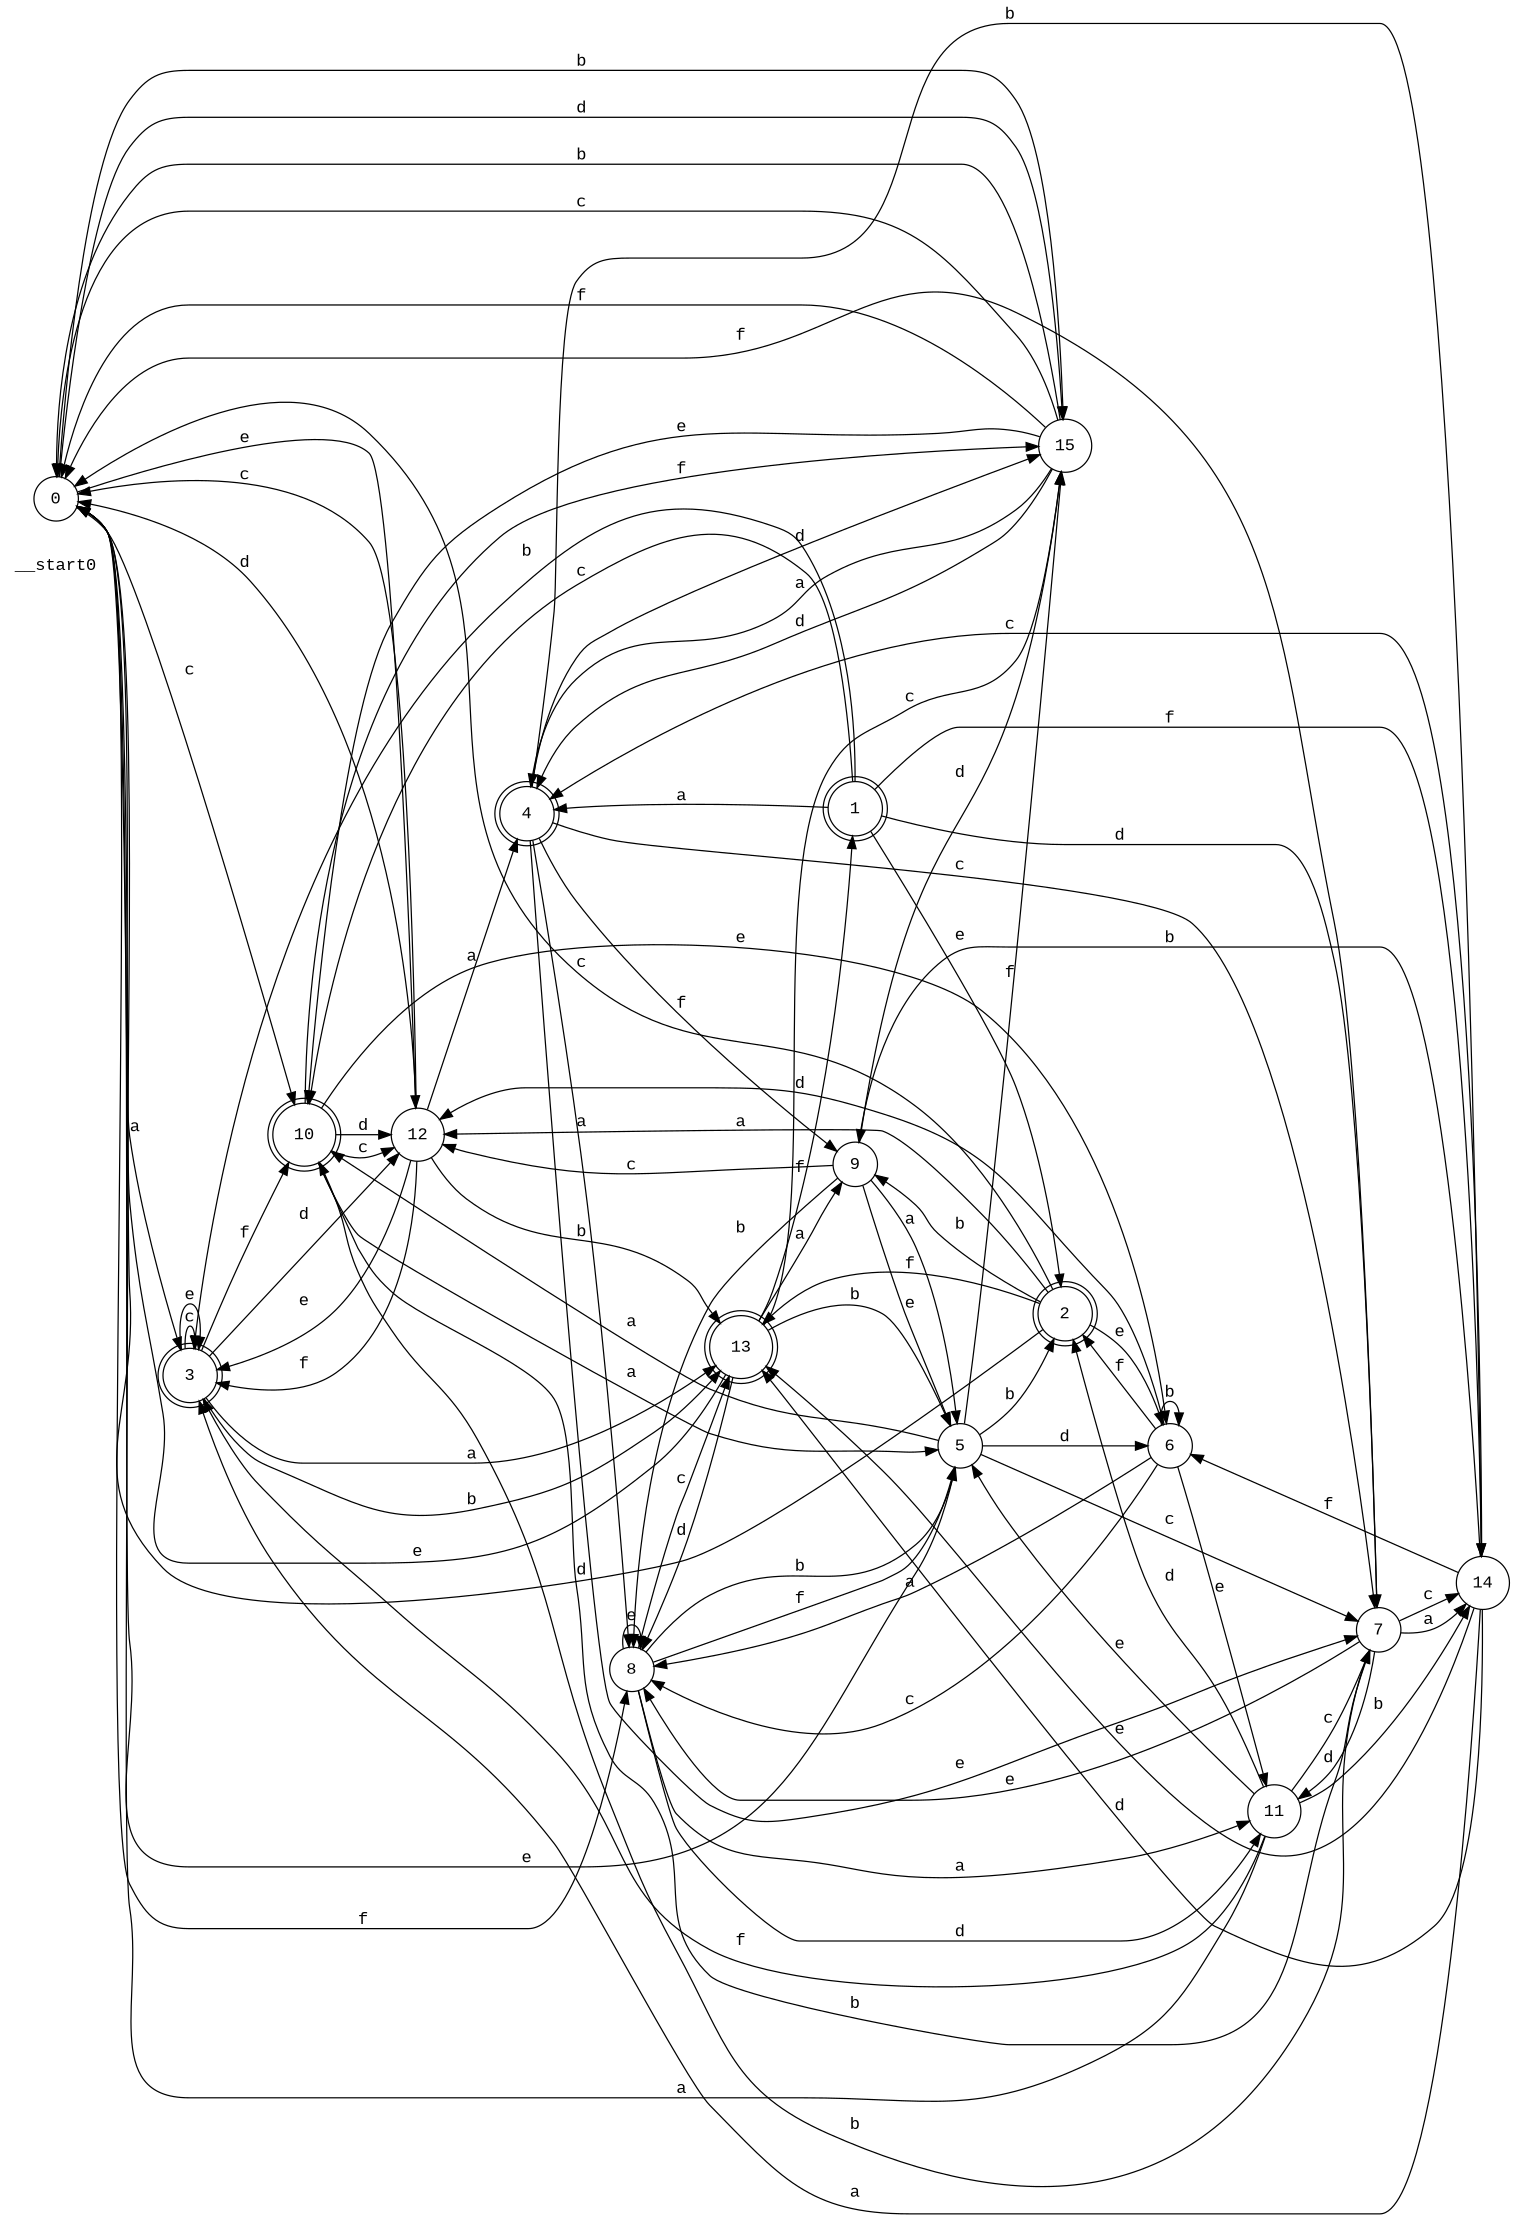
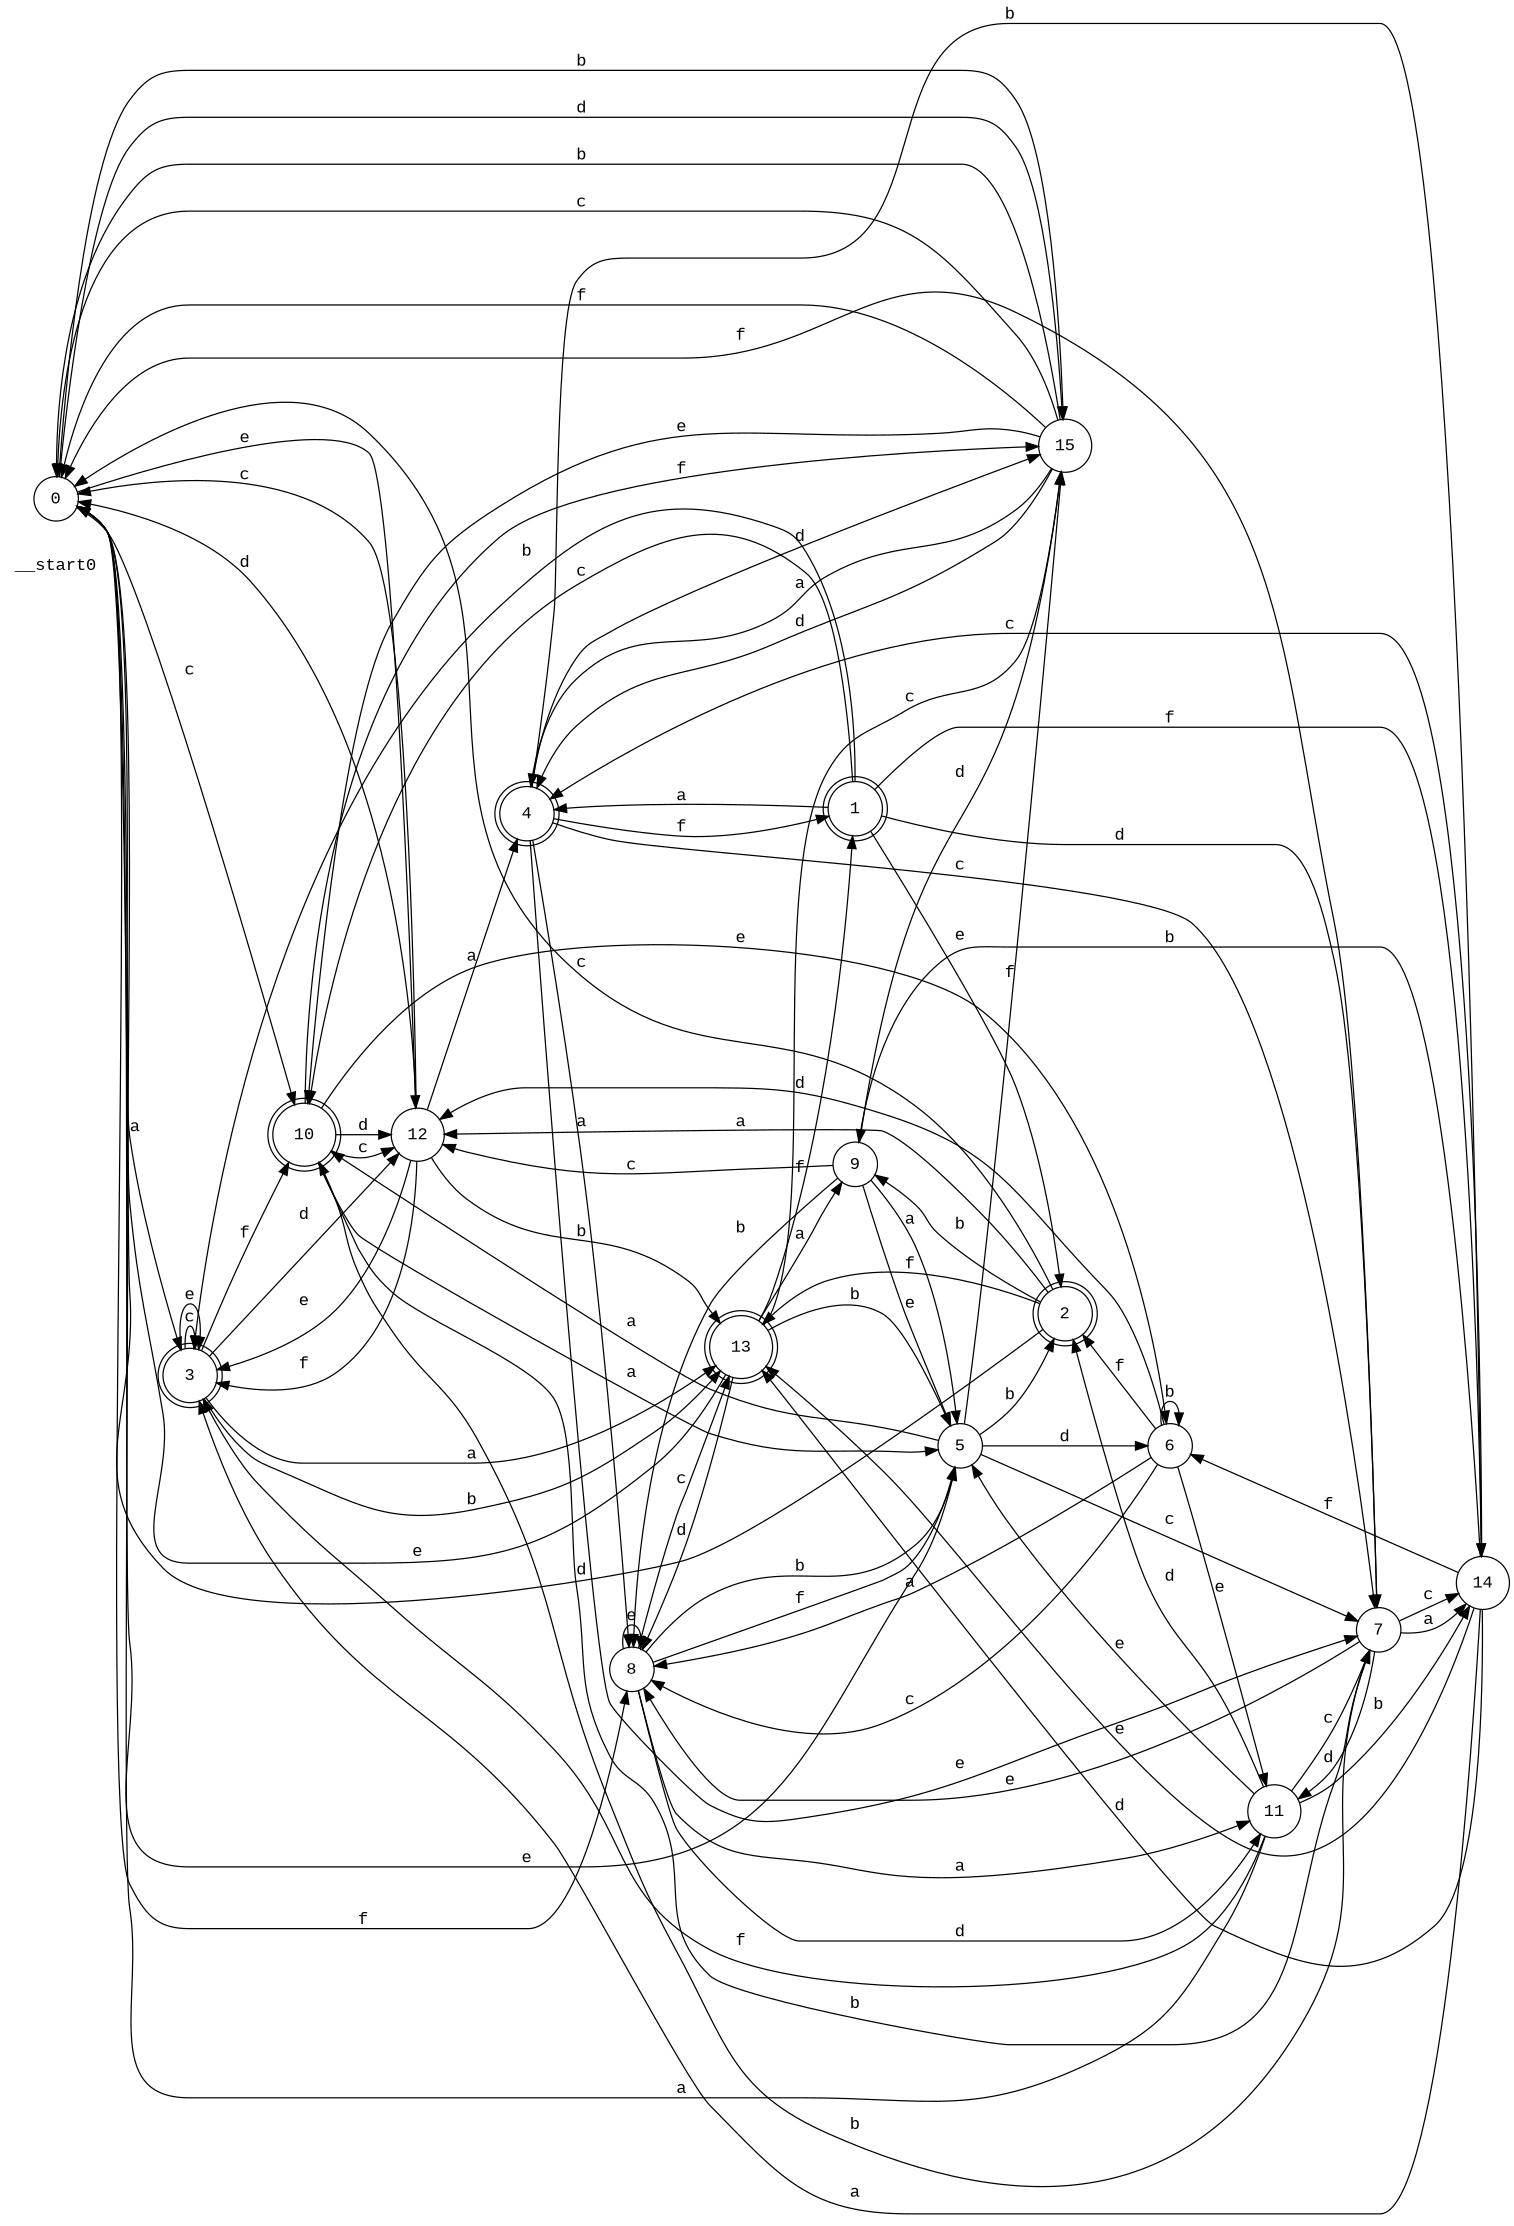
(669, 1004) -> (685, 836)
(1133, 1362) -> none
